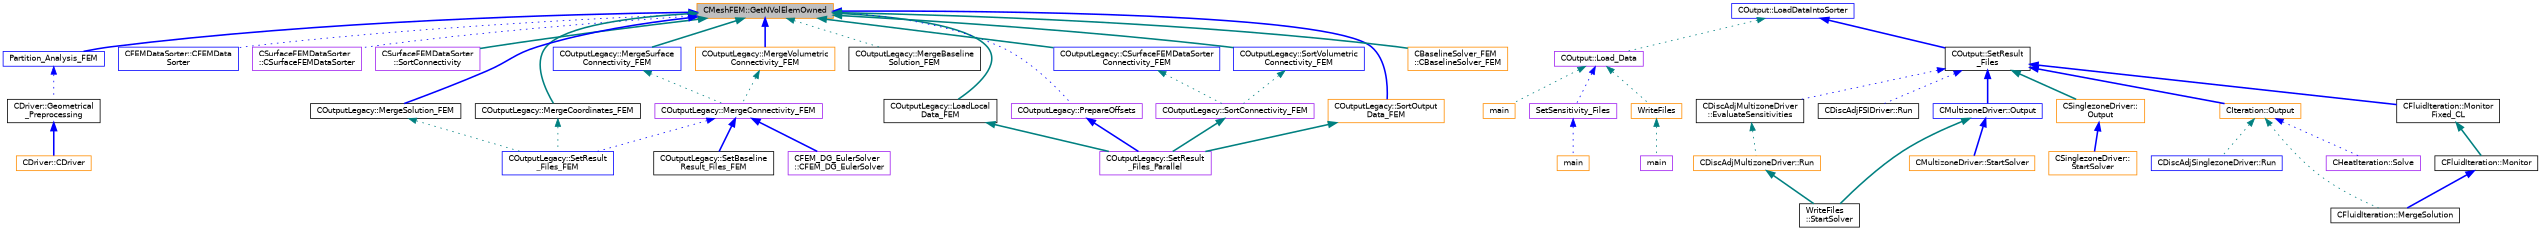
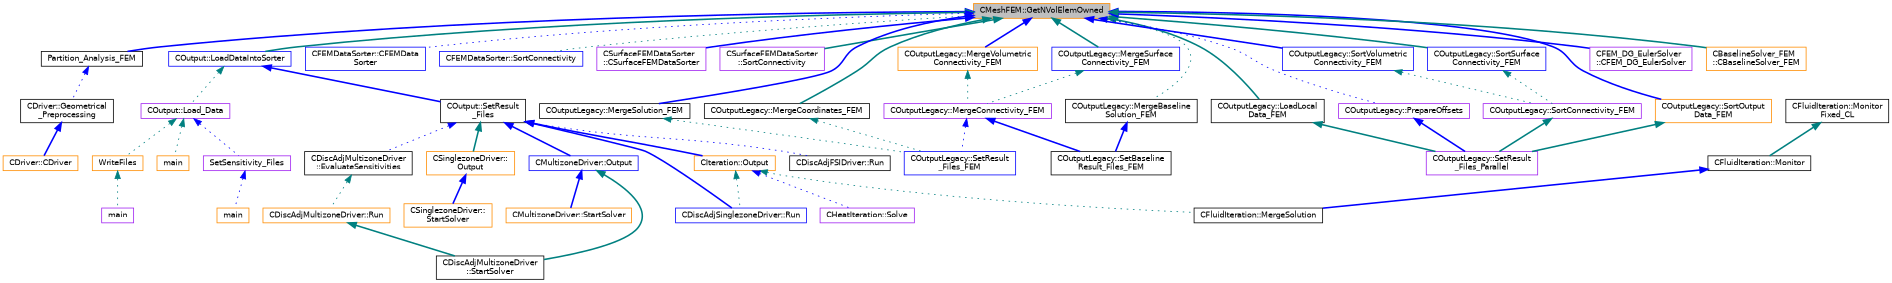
none -> (615, 23)
(525, 29) -> (836, 31)
(1038, 29) -> (1216, 38)
(54, 59) -> (92, 59)
none -> (511, 59)
(1137, 59) -> (1487, 59)
(2217, 85) -> (640, 149)
(788, 137) -> (1354, 26)
none -> (1120, 141)
(1829, 215) -> (490, 268)
